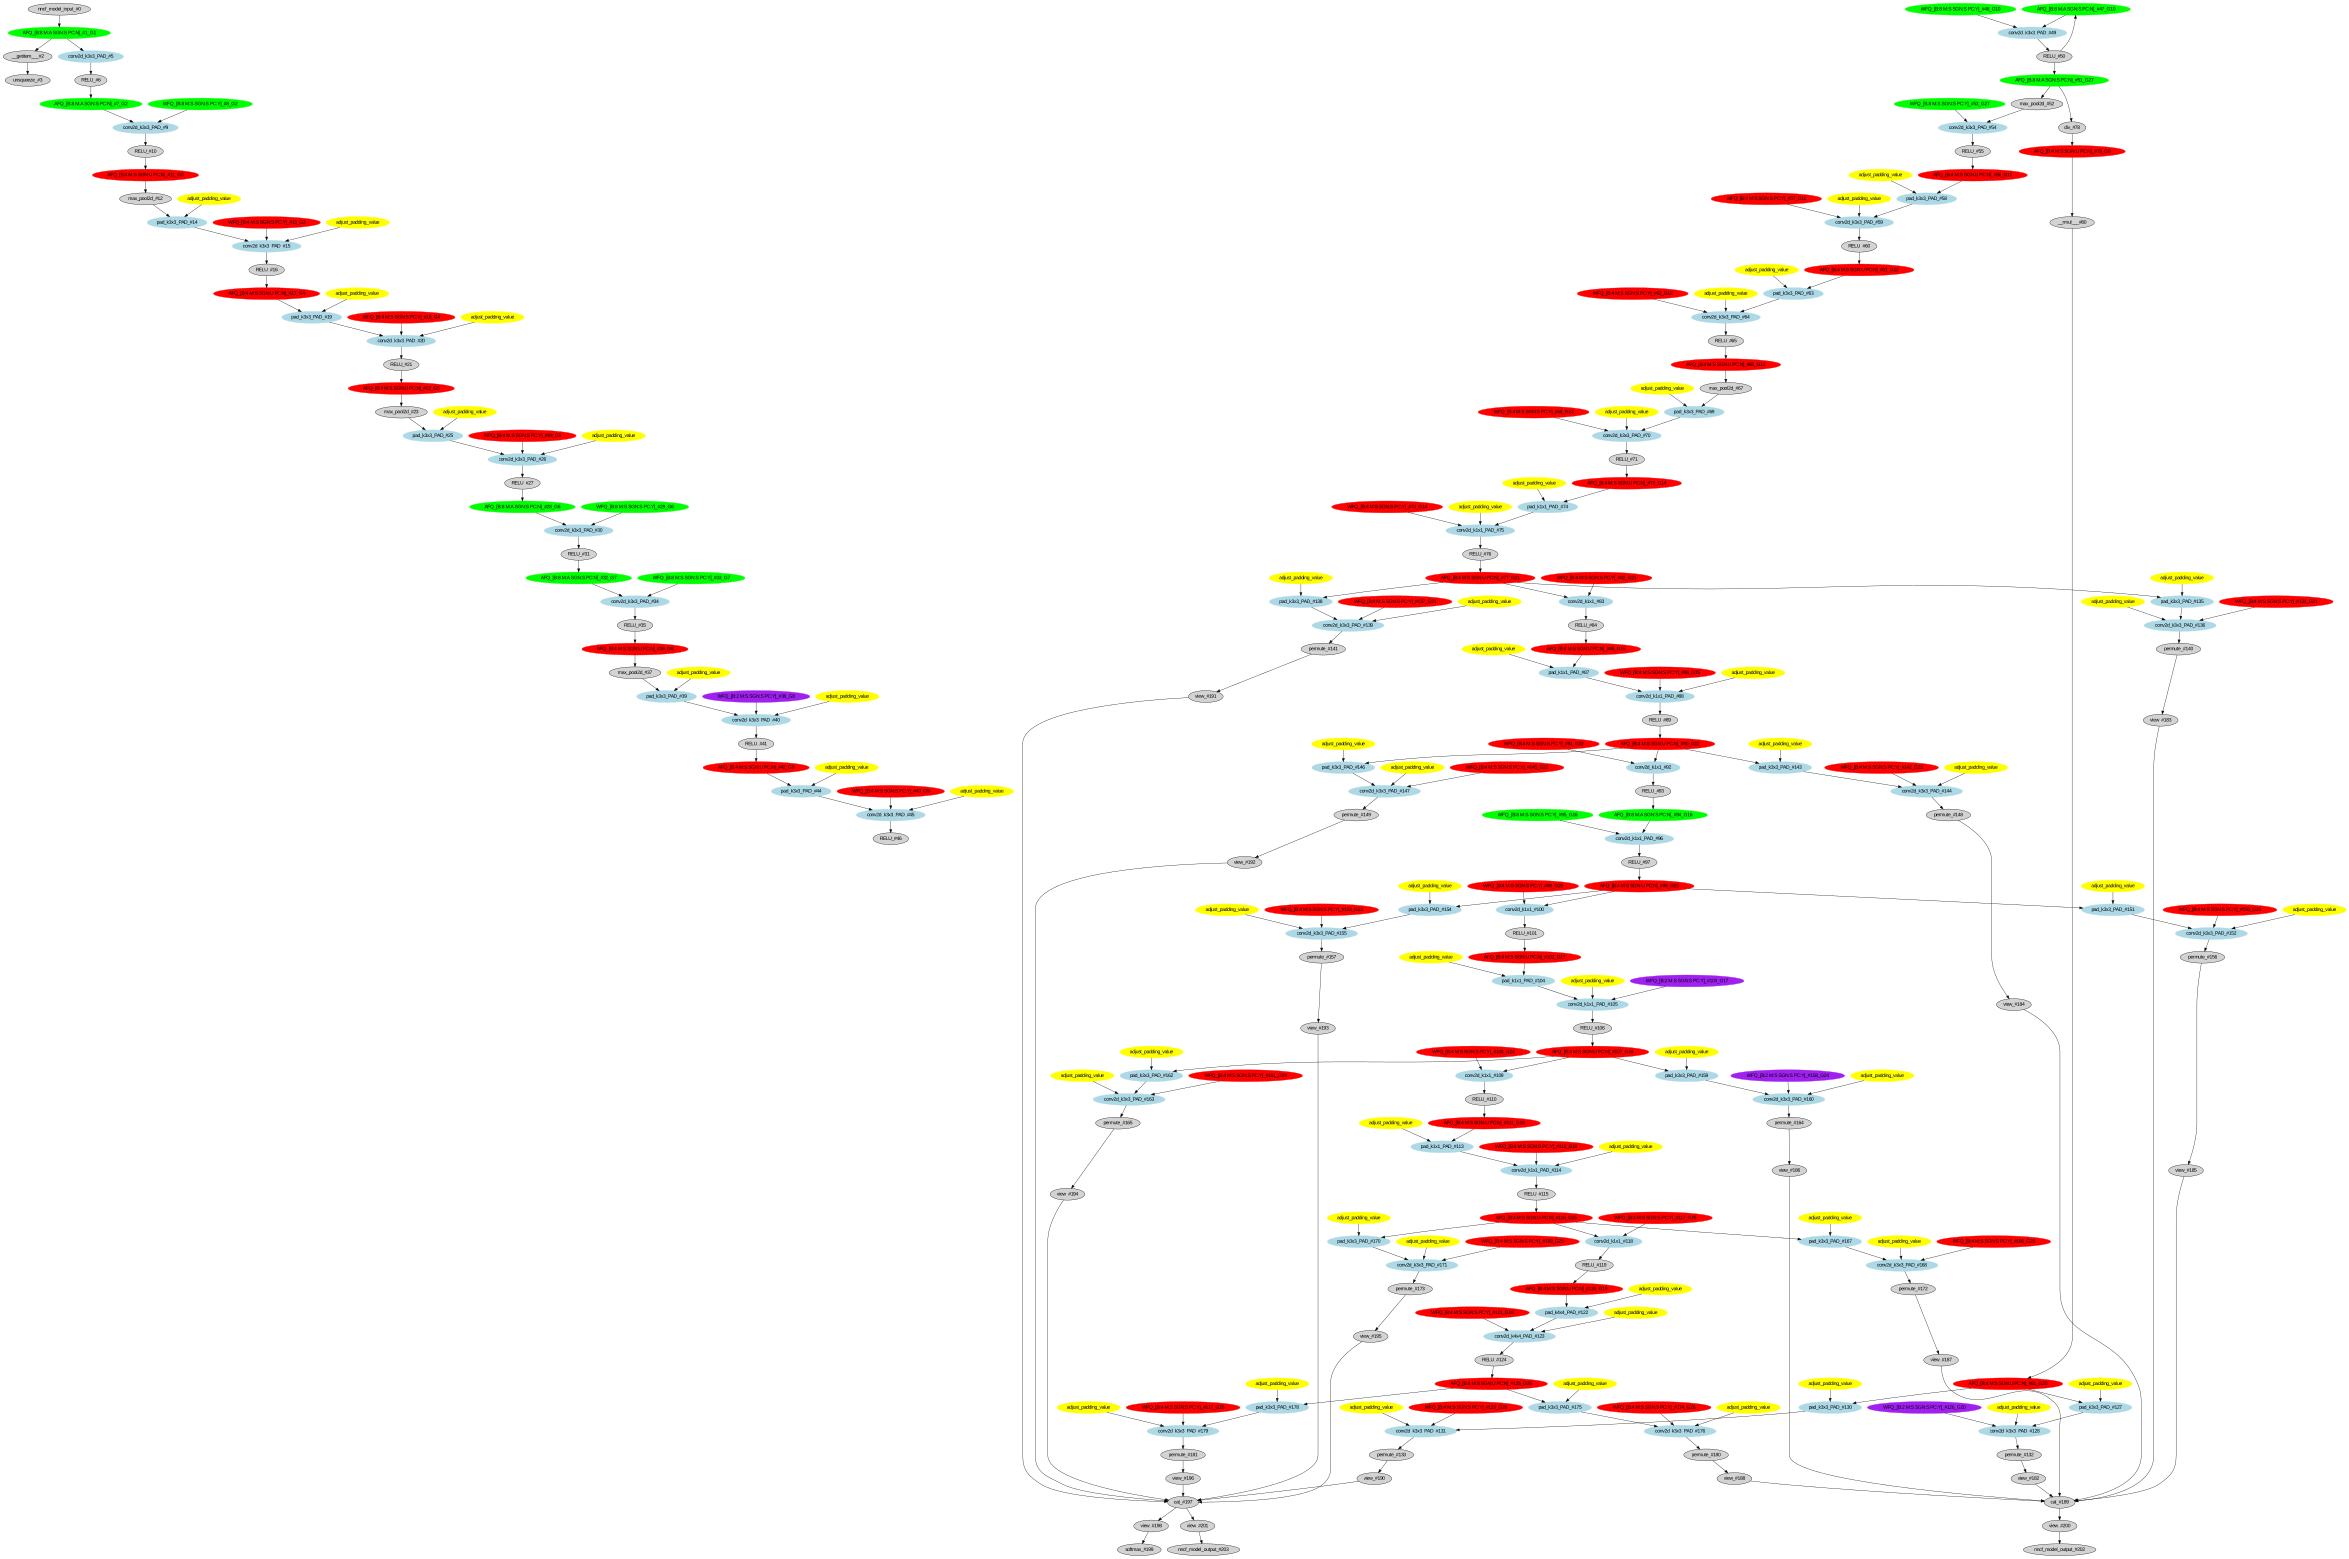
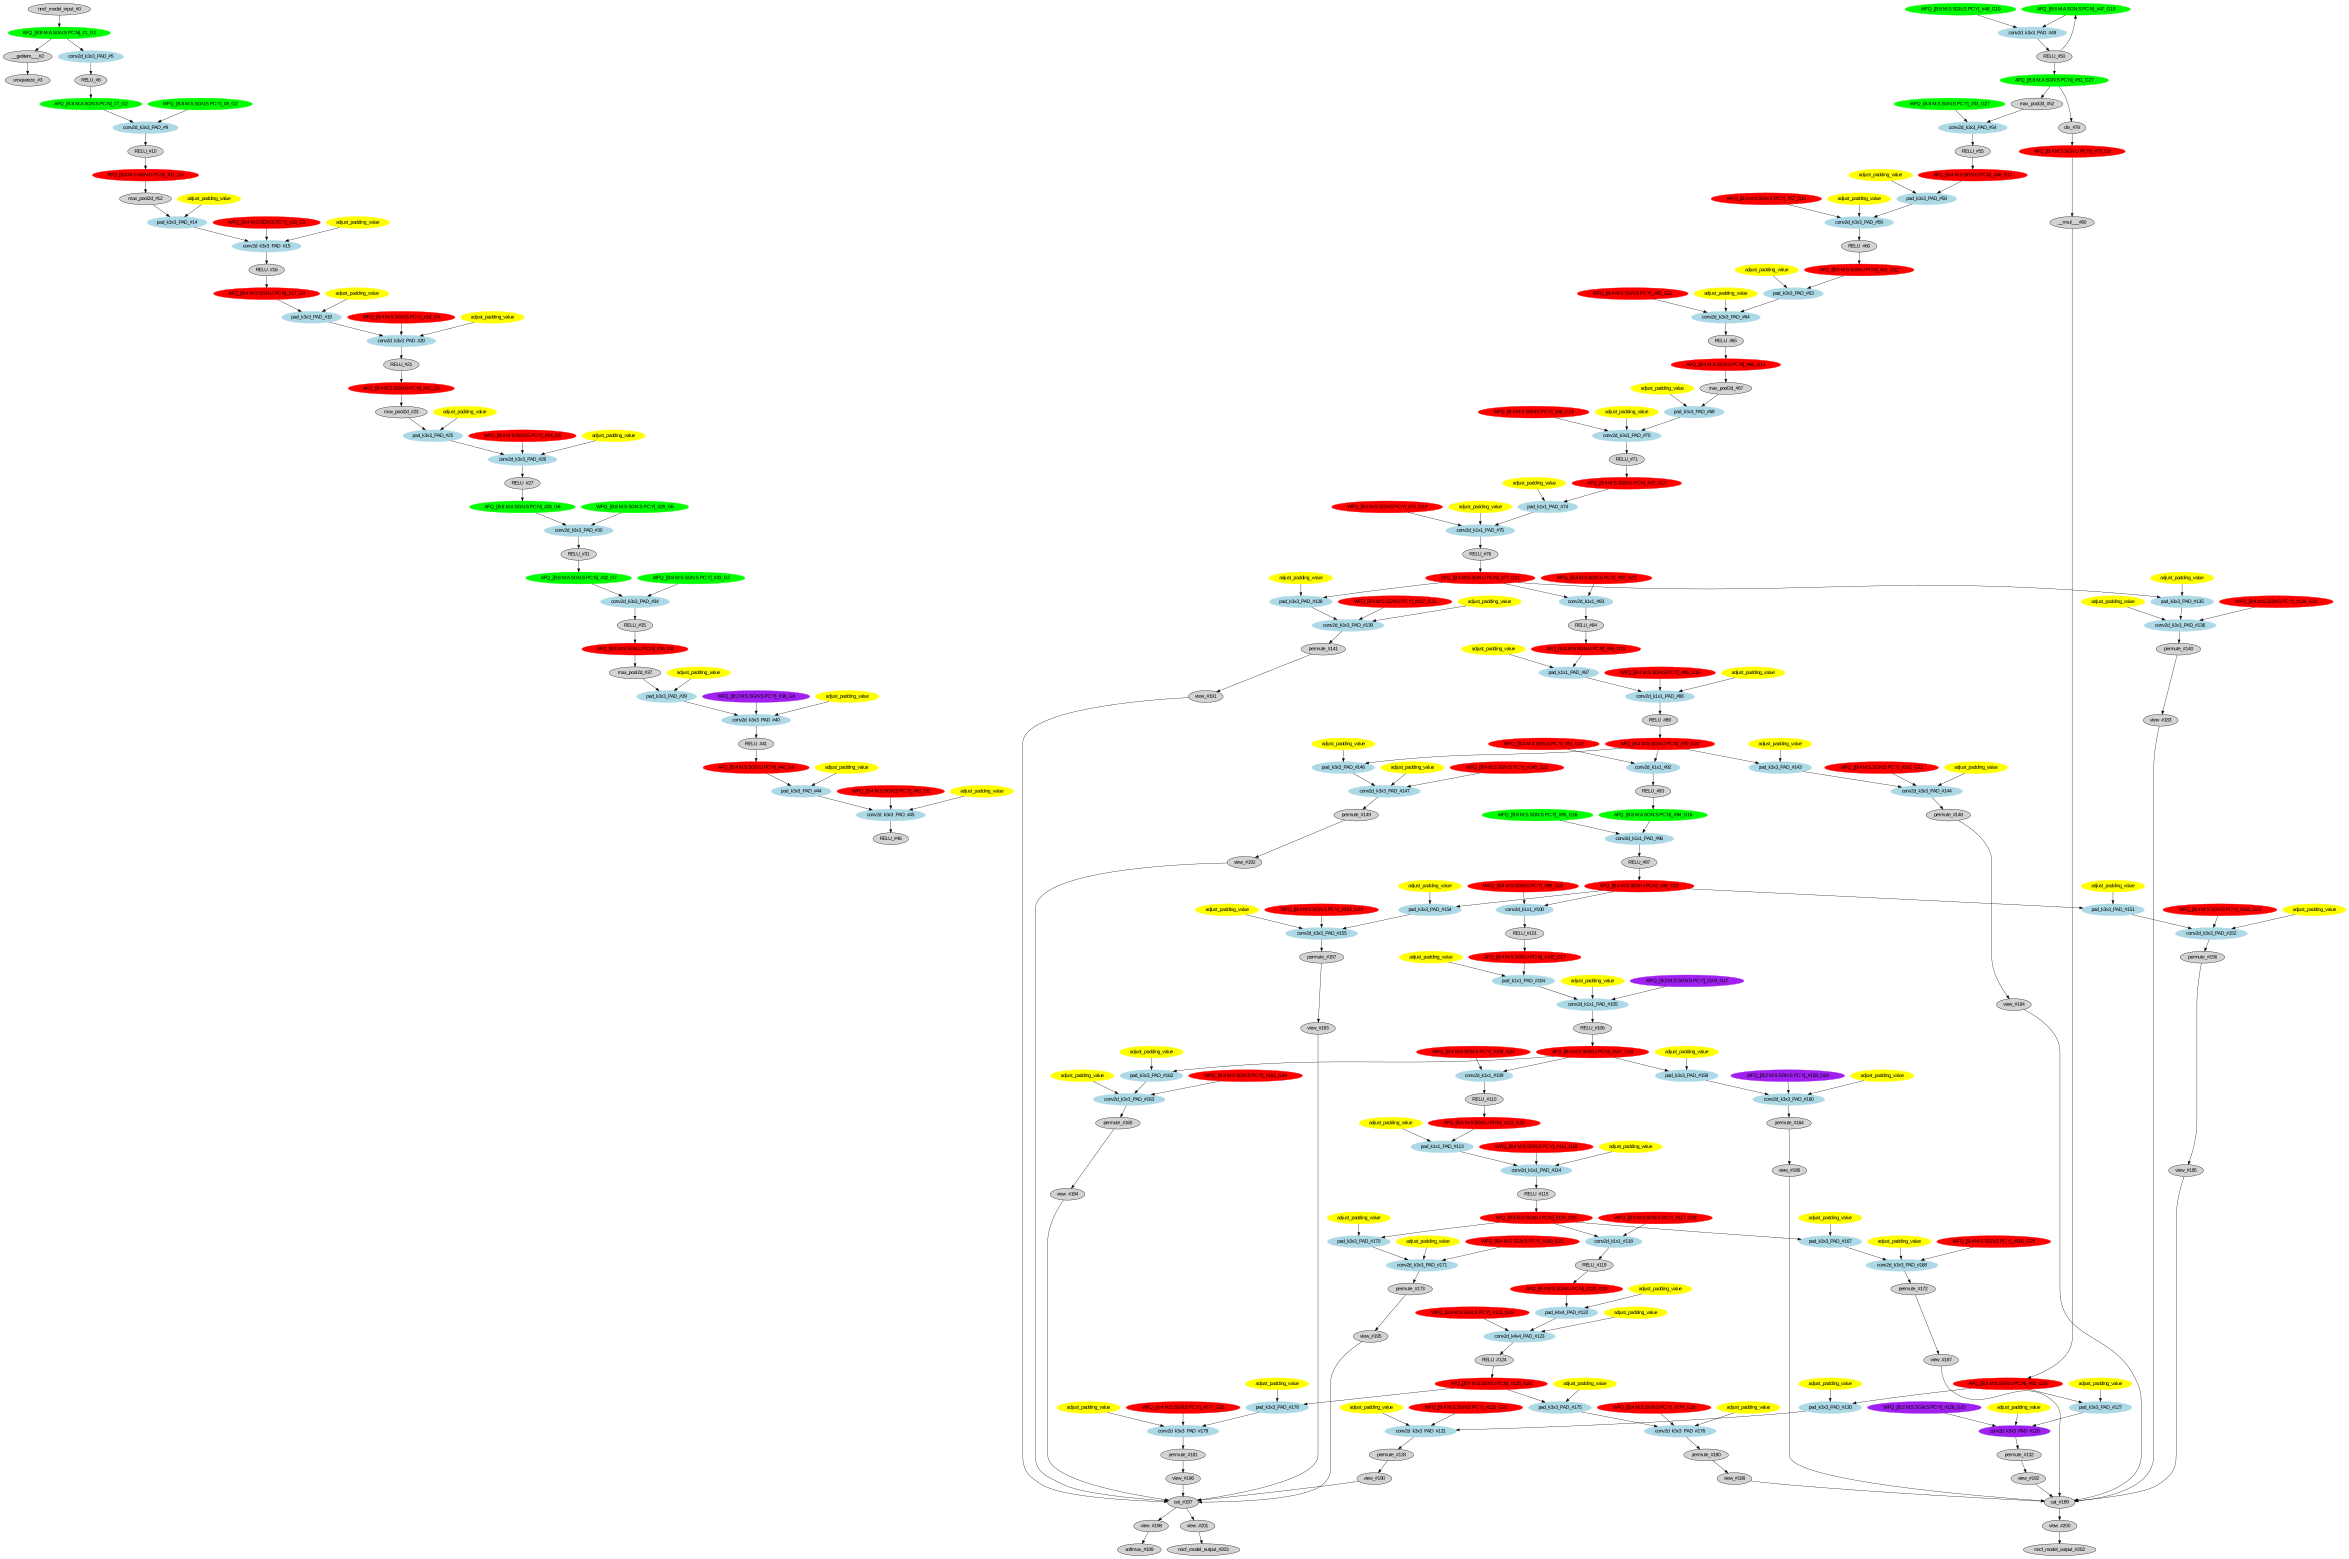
(2015, 1431) -> (2015, 1431)
